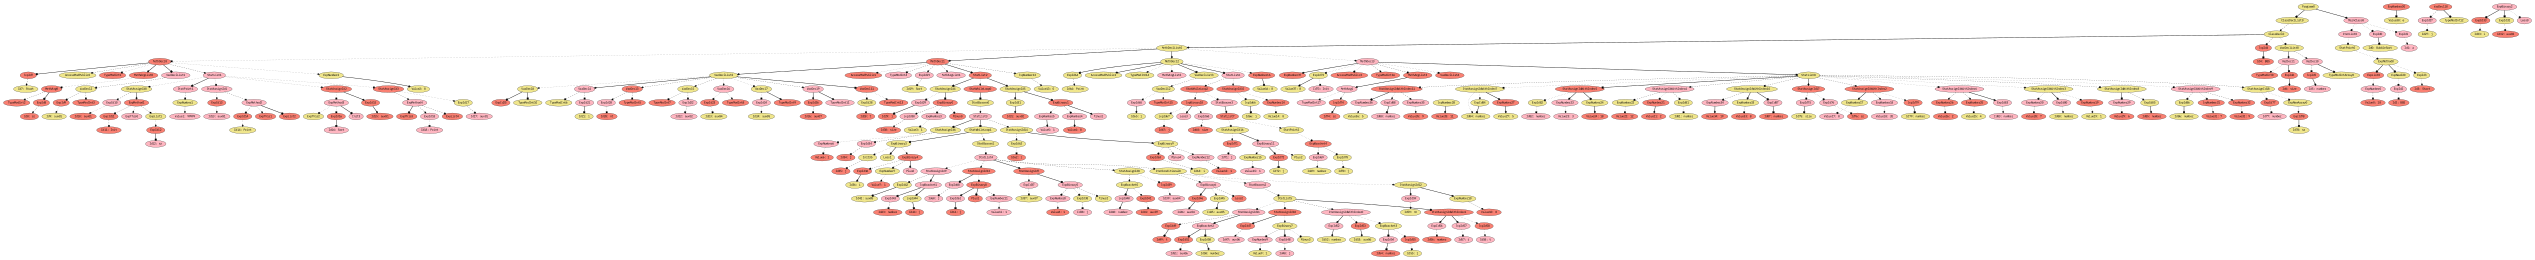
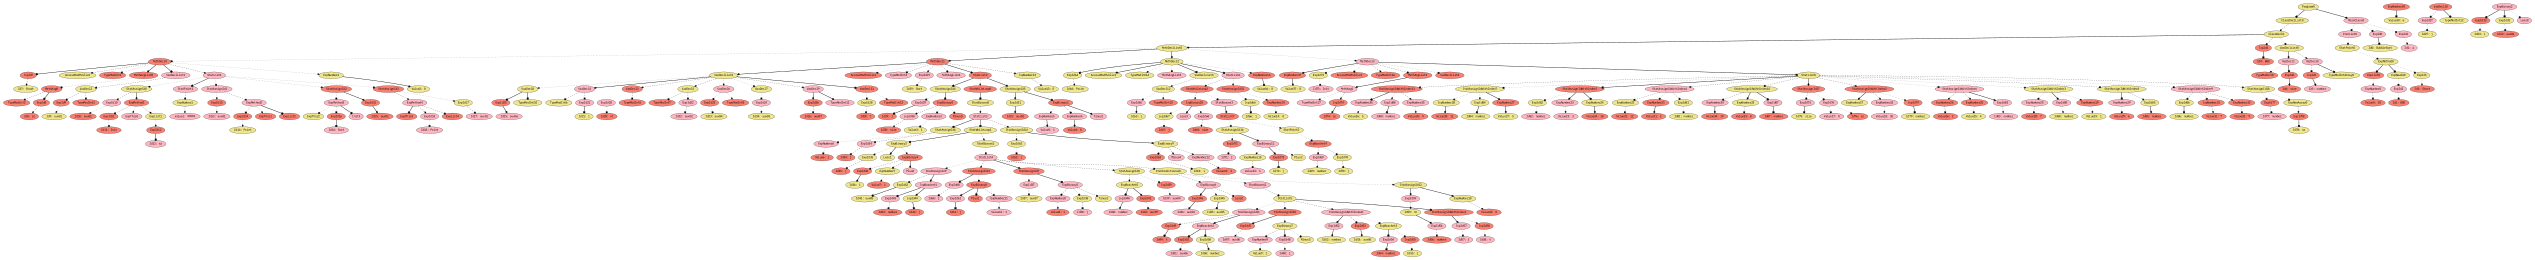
(943, 68) -> (943, 68)
(1307, 82) -> (1293, 81)
(620, 95) -> none
(1469, 101) -> (1464, 96)
(787, 103) -> none
(1844, 109) -> (1830, 109)
none -> (509, 116)
(868, 158) -> (868, 158)
(1137, 191) -> (1137, 191)
(1444, 218) -> (1423, 219)
